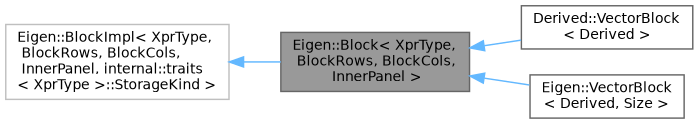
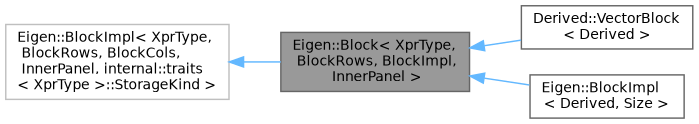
(375, 62) -> (375, 62)
(607, 96) -> (607, 96)
